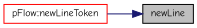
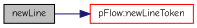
(120, 14) -> (67, 14)
